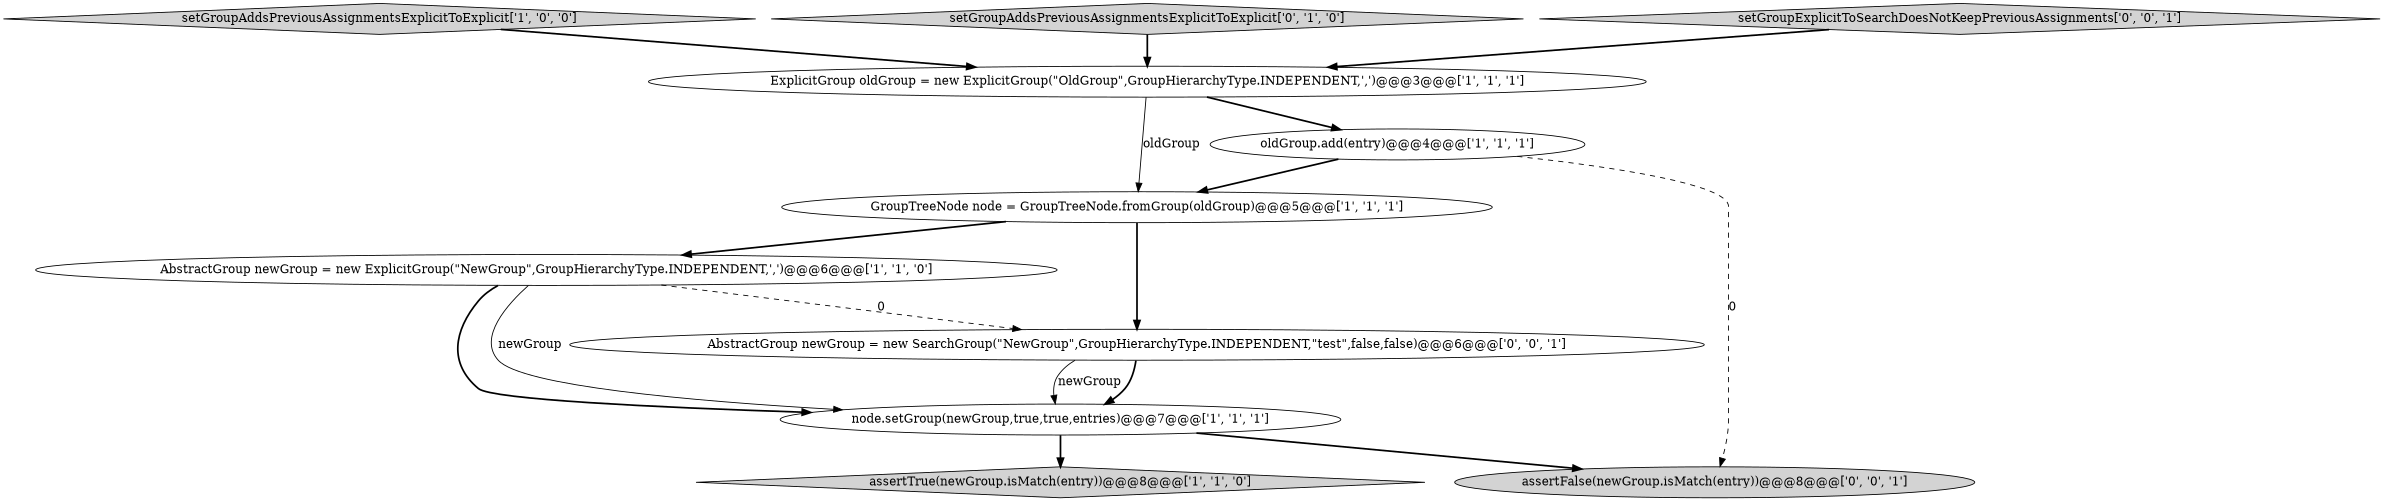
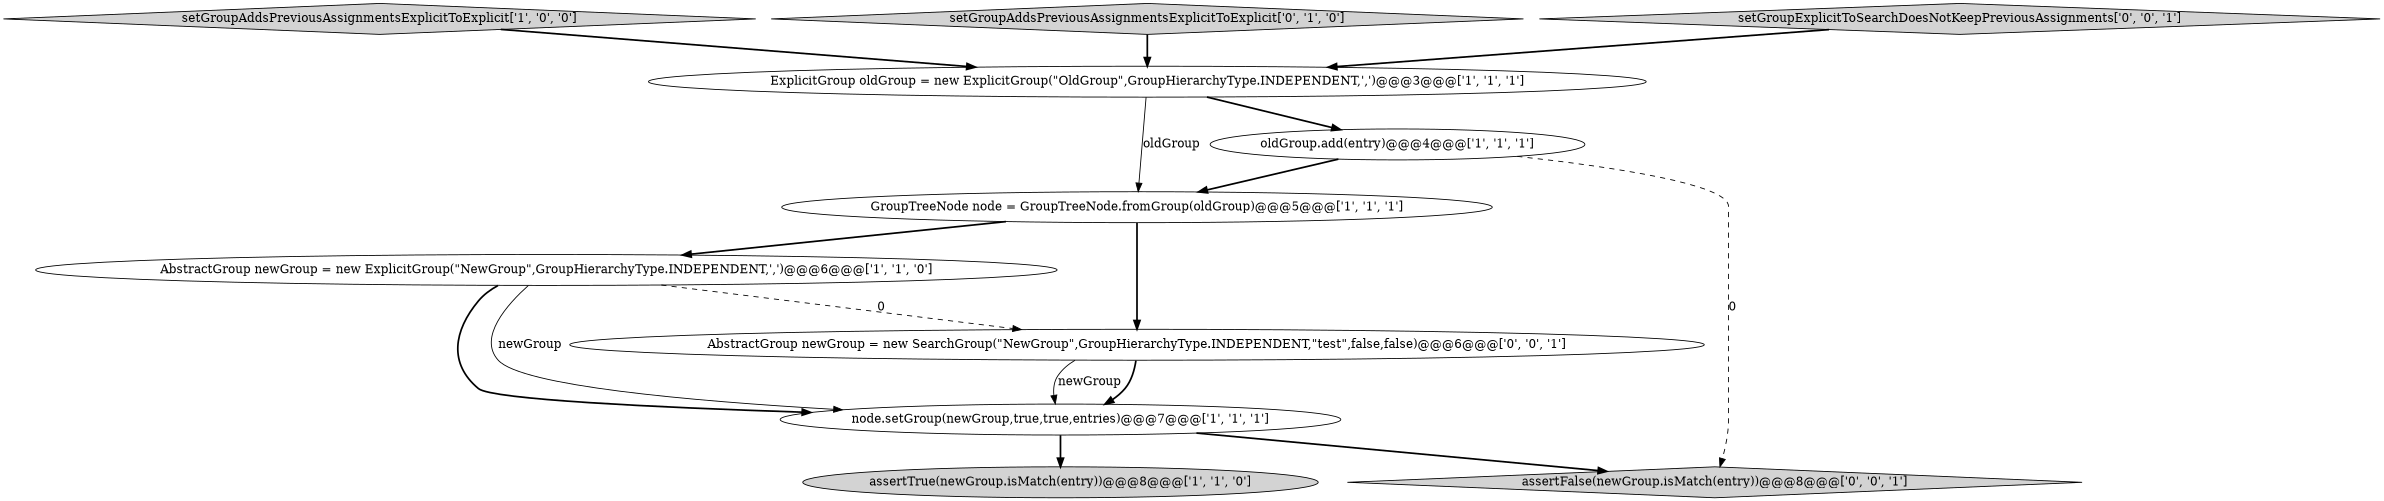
(1060, 482) -> (1060, 482)
(1715, 482) -> (1715, 482)
